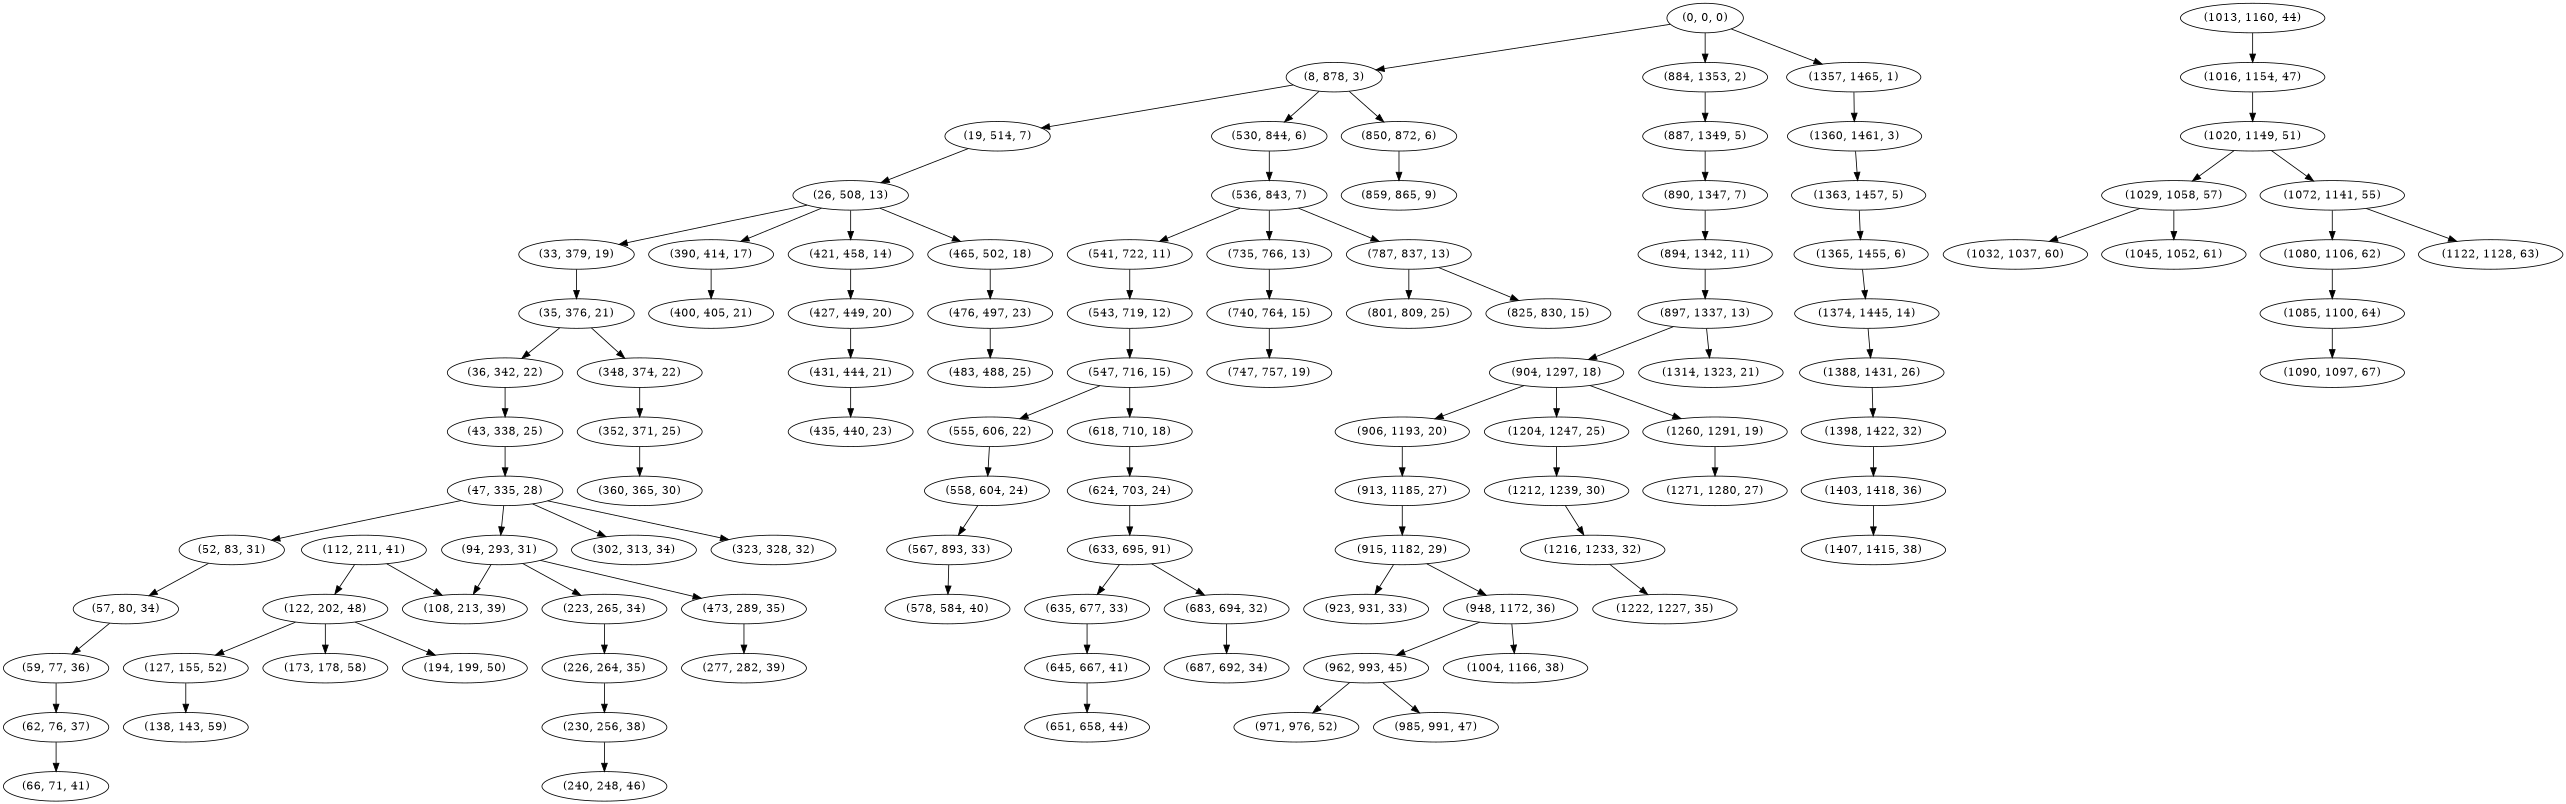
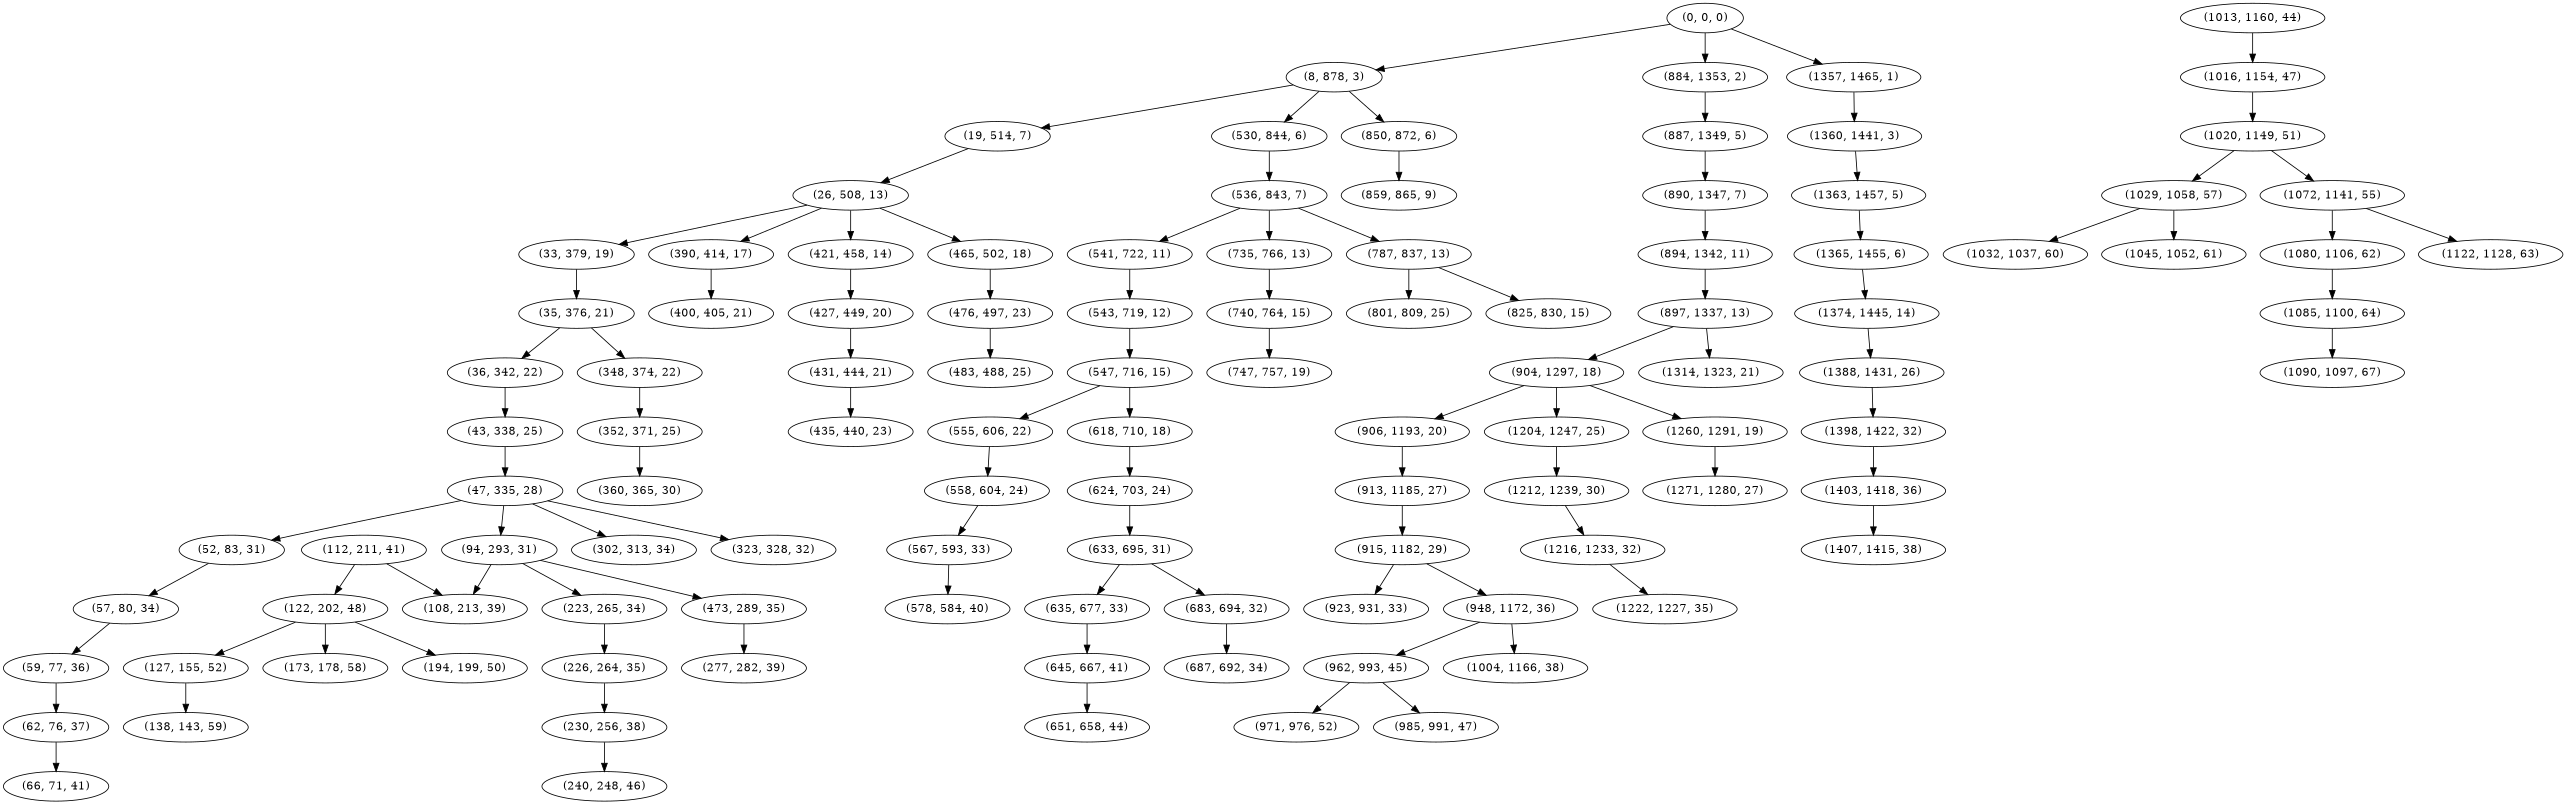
(1855, 136) -> (1855, 136)
(949, 550) -> (949, 550)
(1130, 550) -> (1130, 550)
